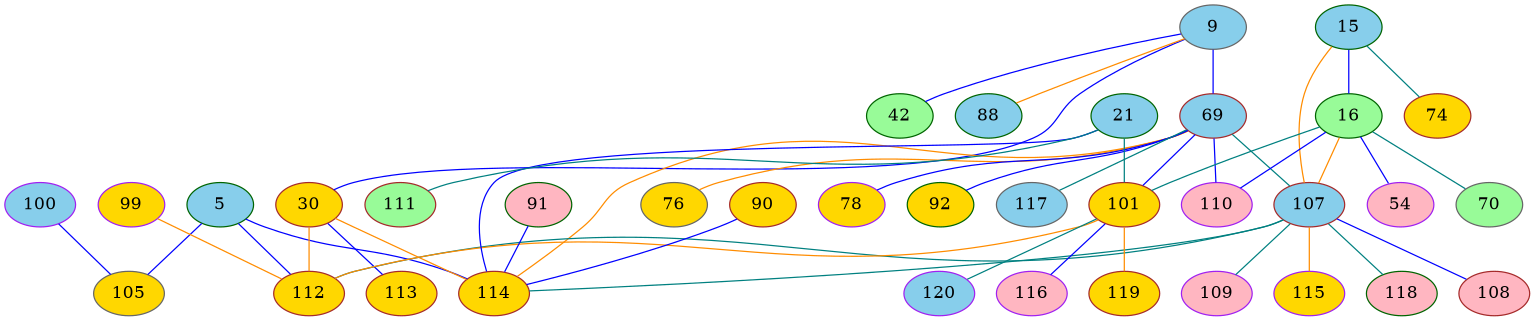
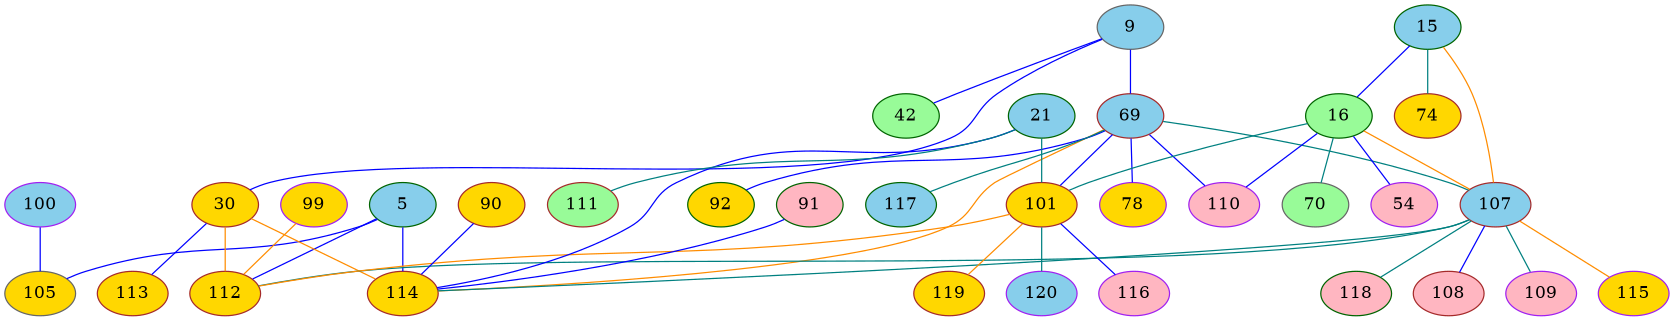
(989, 116) -> none
(674, 205) -> none
(1032, 205) -> (901, 205)
